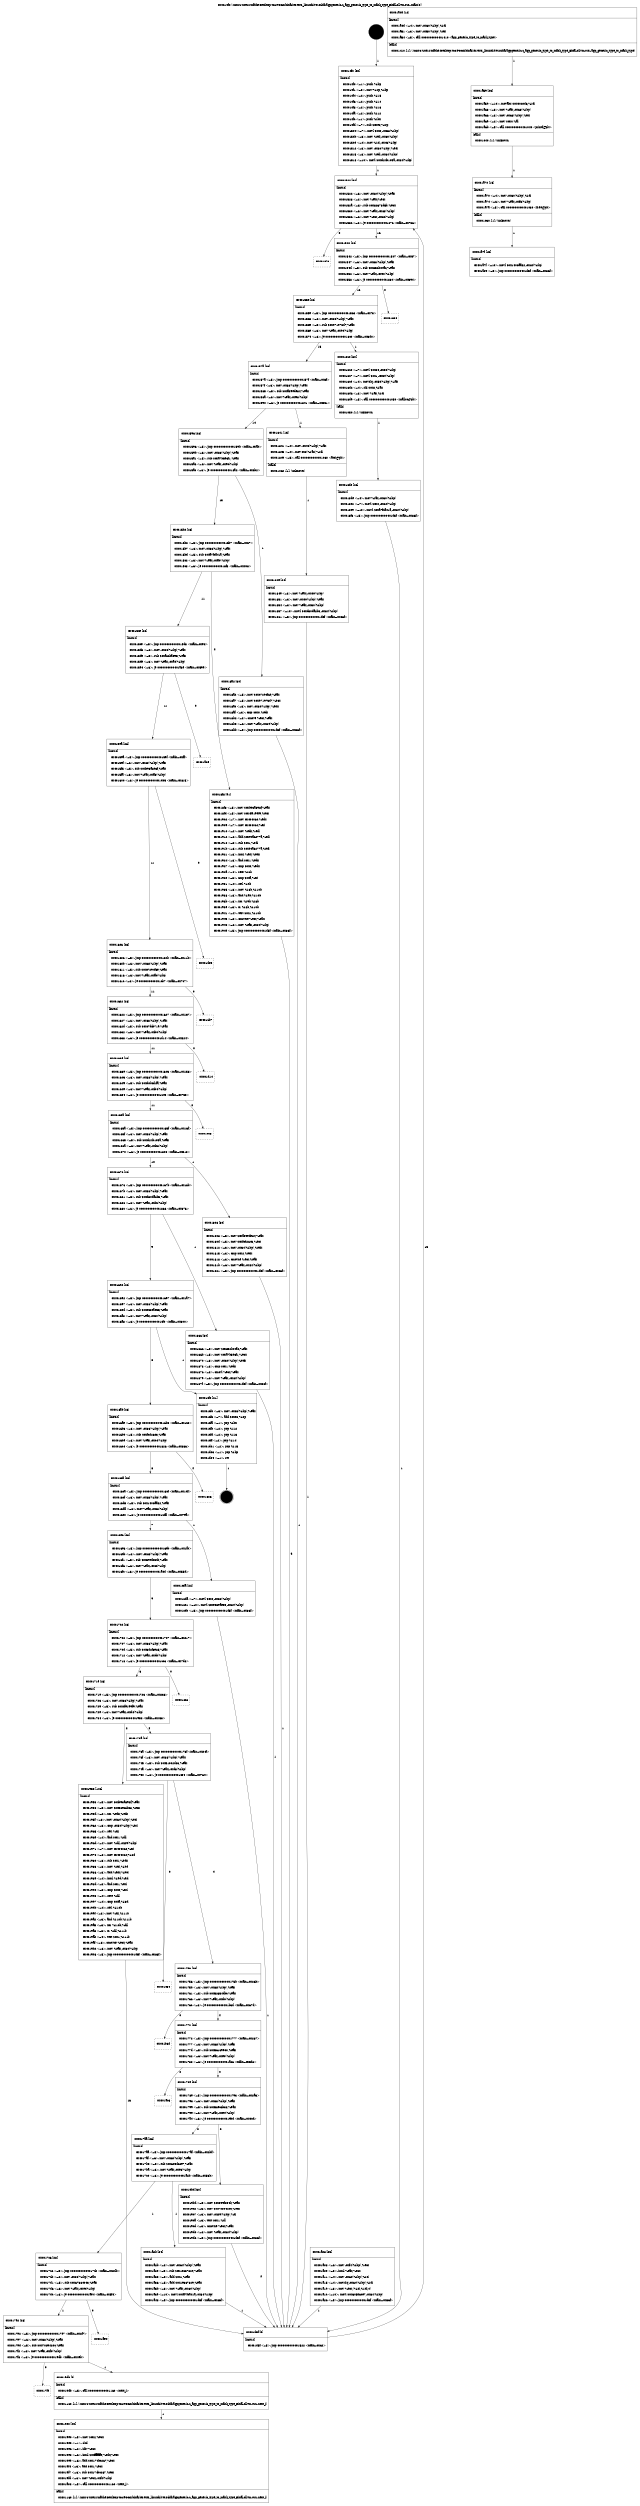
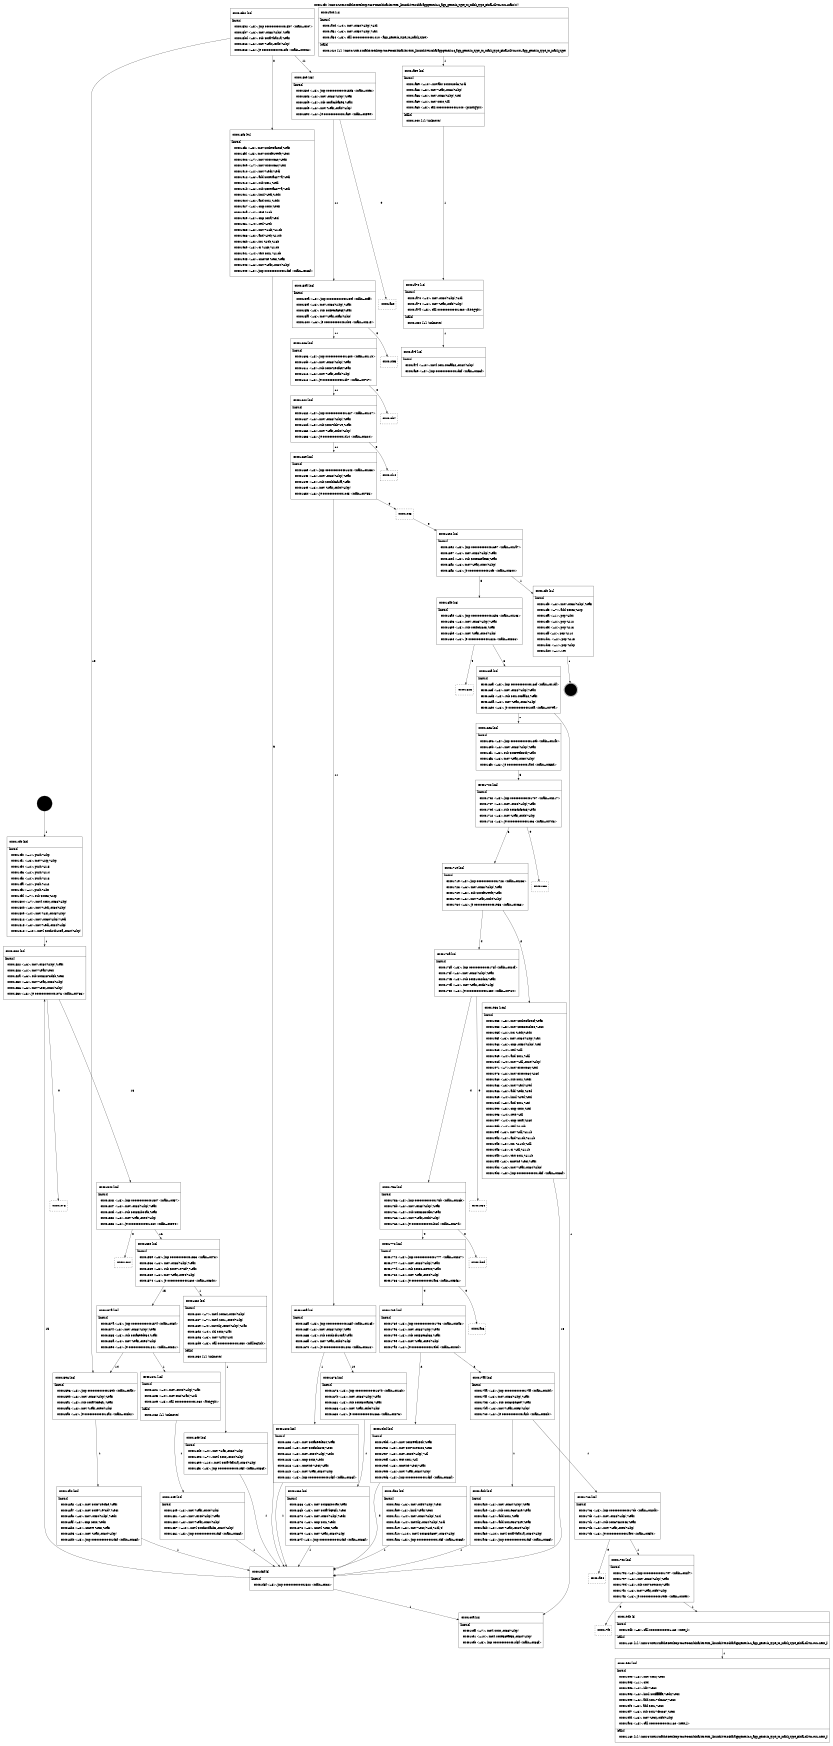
(217, 499) -> (91, 655)
(150, 1246) -> (424, 524)
(265, 1970) -> (395, 1604)
